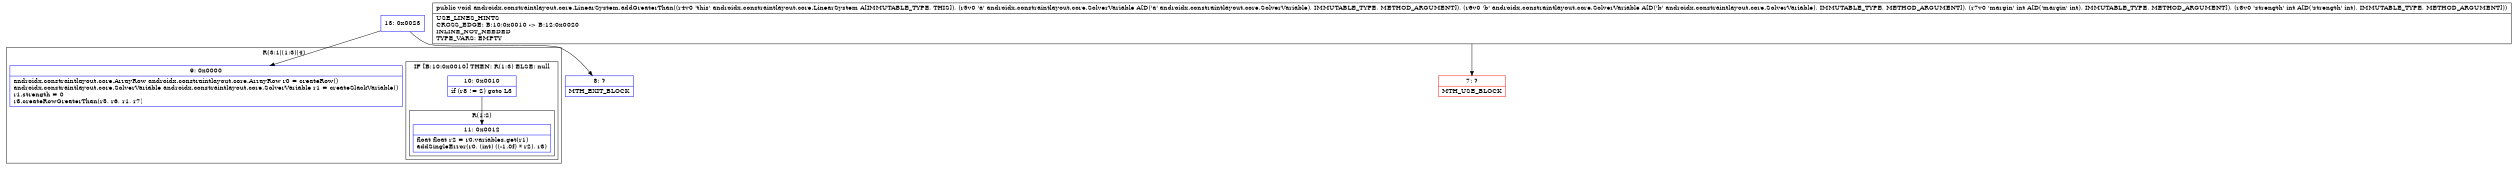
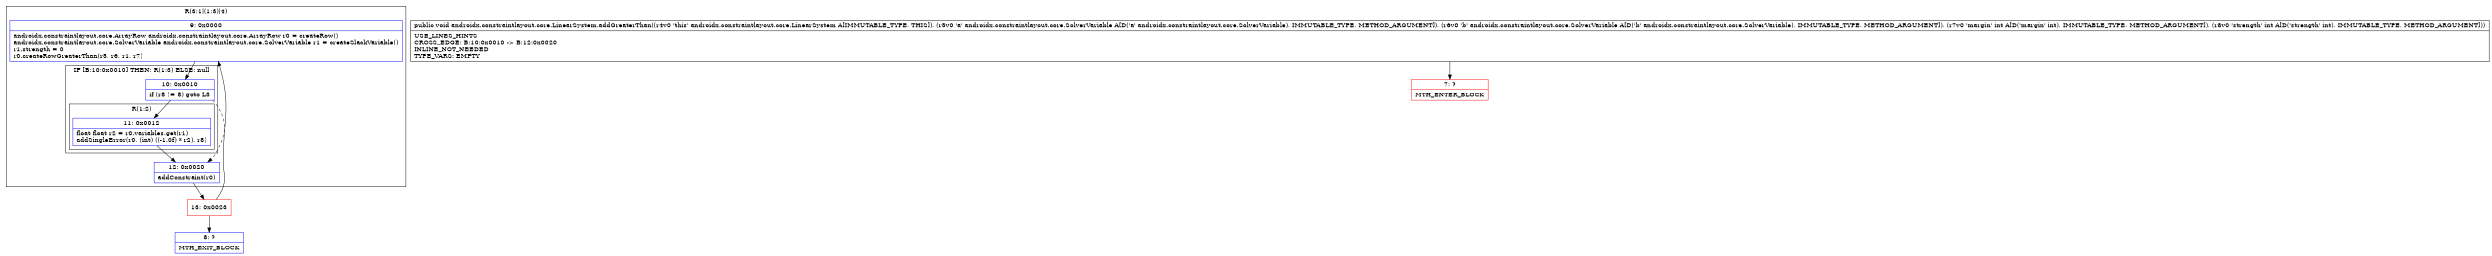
(403, 23) -> (209, 208)
none -> (191, 68)
(482, 91) -> (180, 95)
(1472, 91) -> (1450, 95)
(78, 101) -> (78, 56)
none -> (187, 173)
